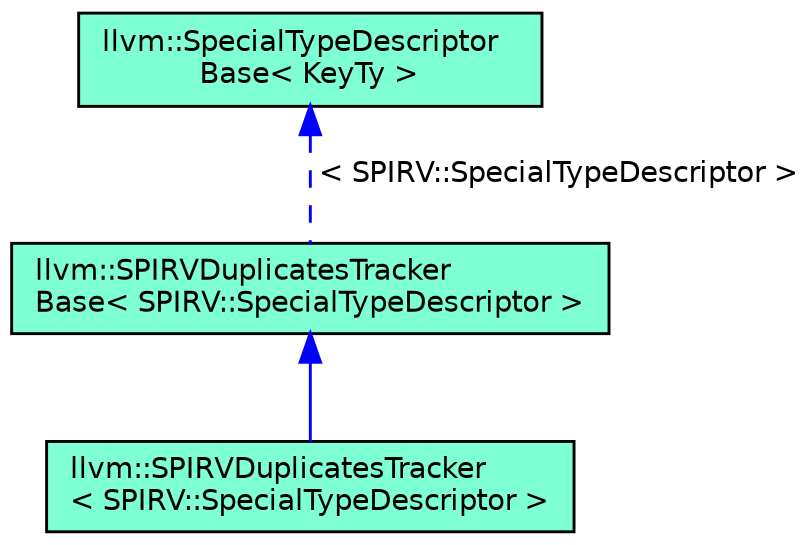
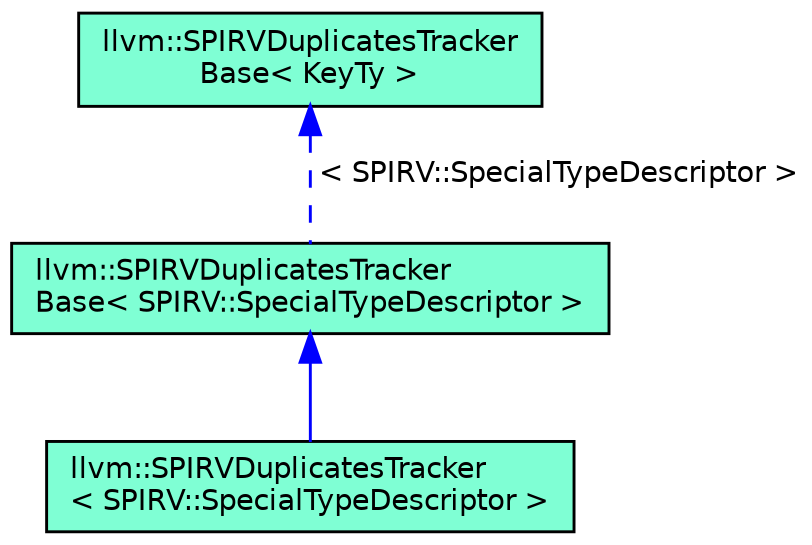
(310, 60) -> (310, 60)
